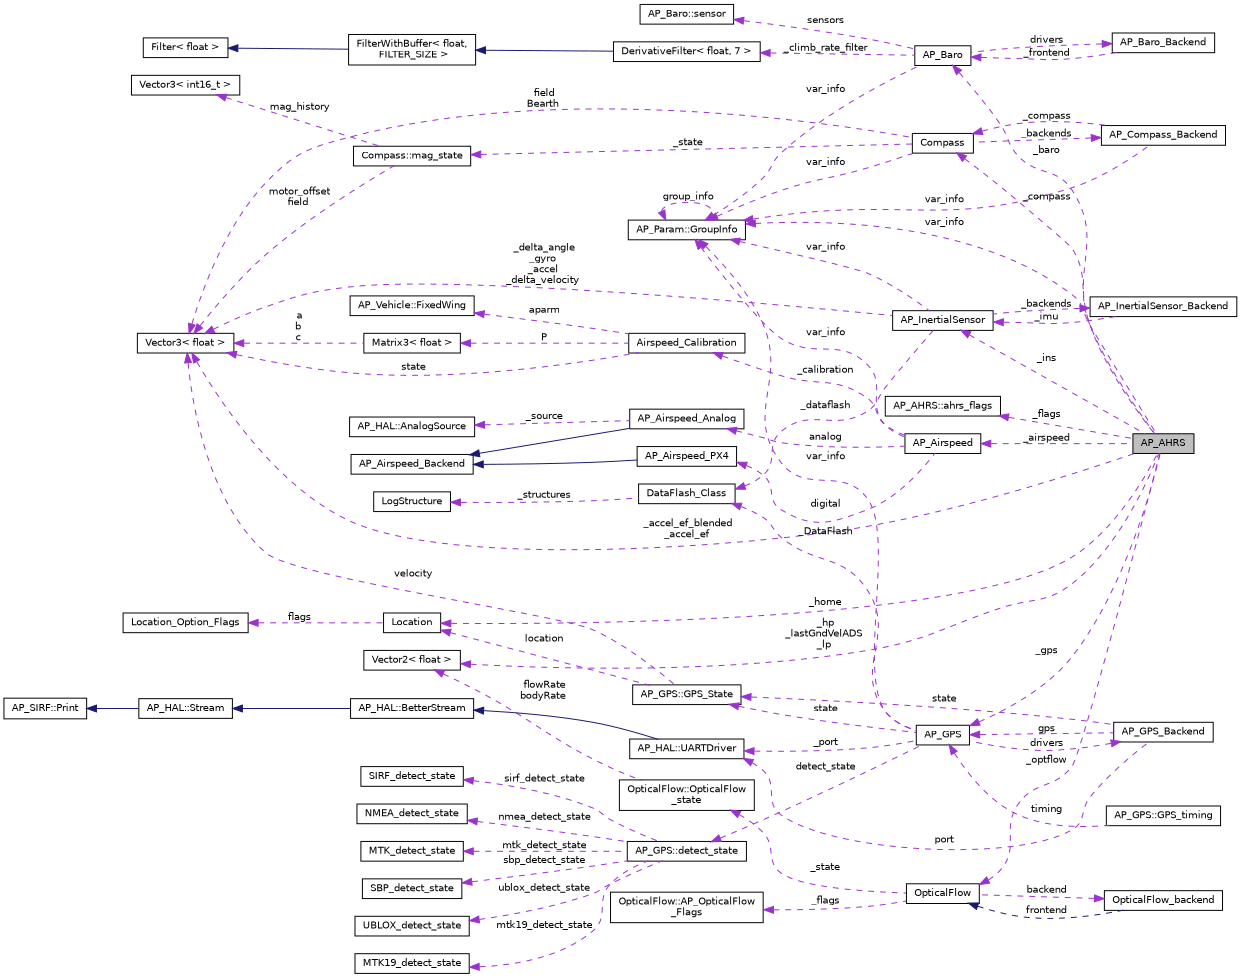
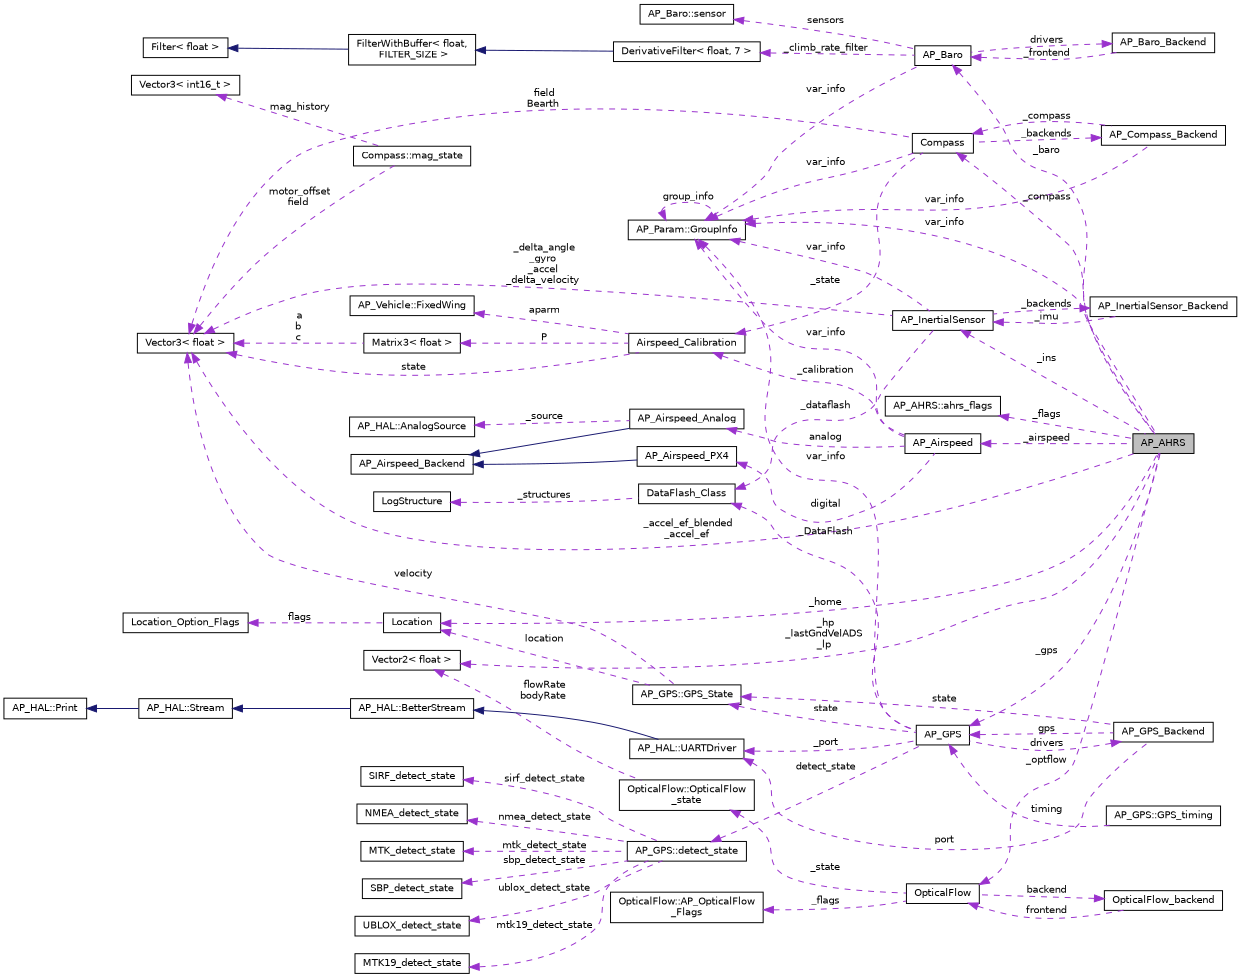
(697, 149) -> (870, 282)
(45, 709) -> (45, 709)
(1051, 918) -> (1051, 918)
